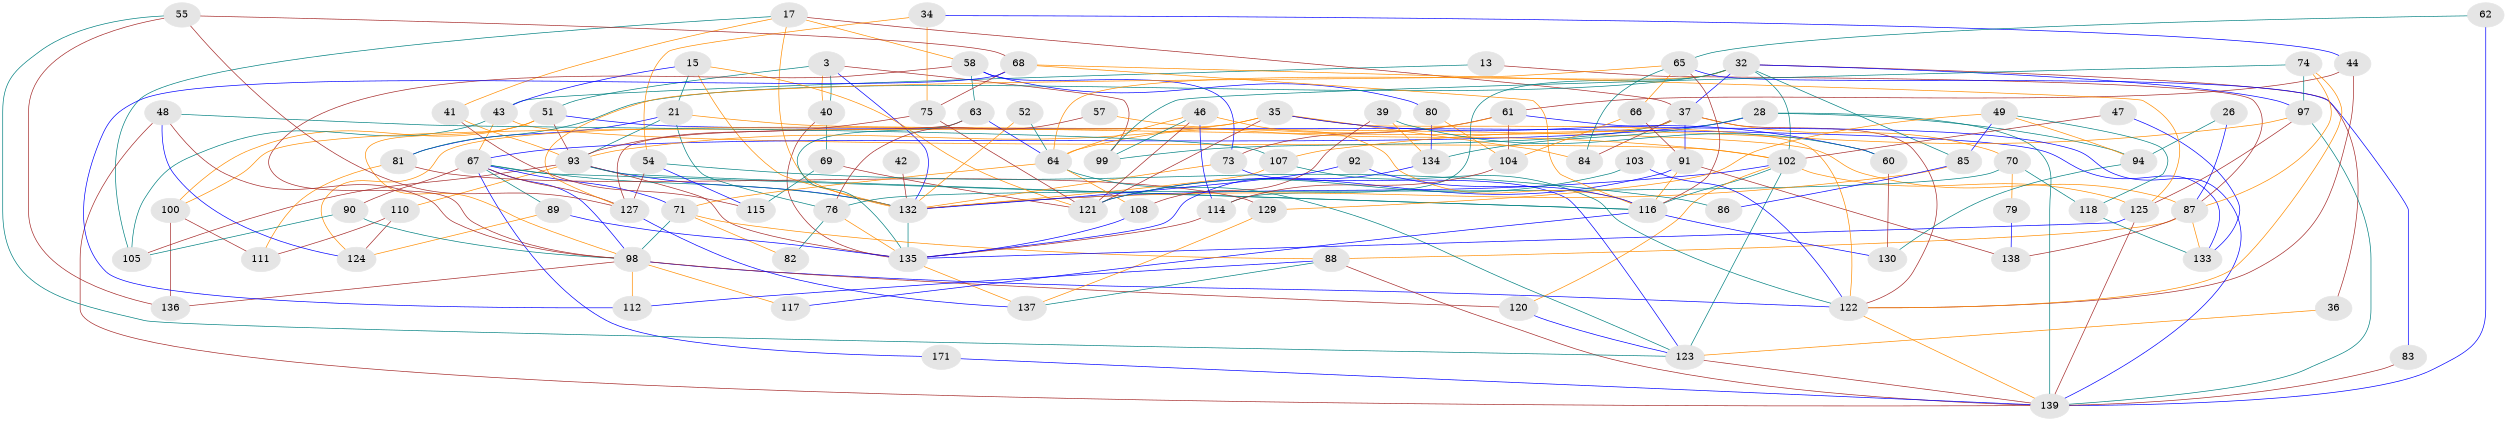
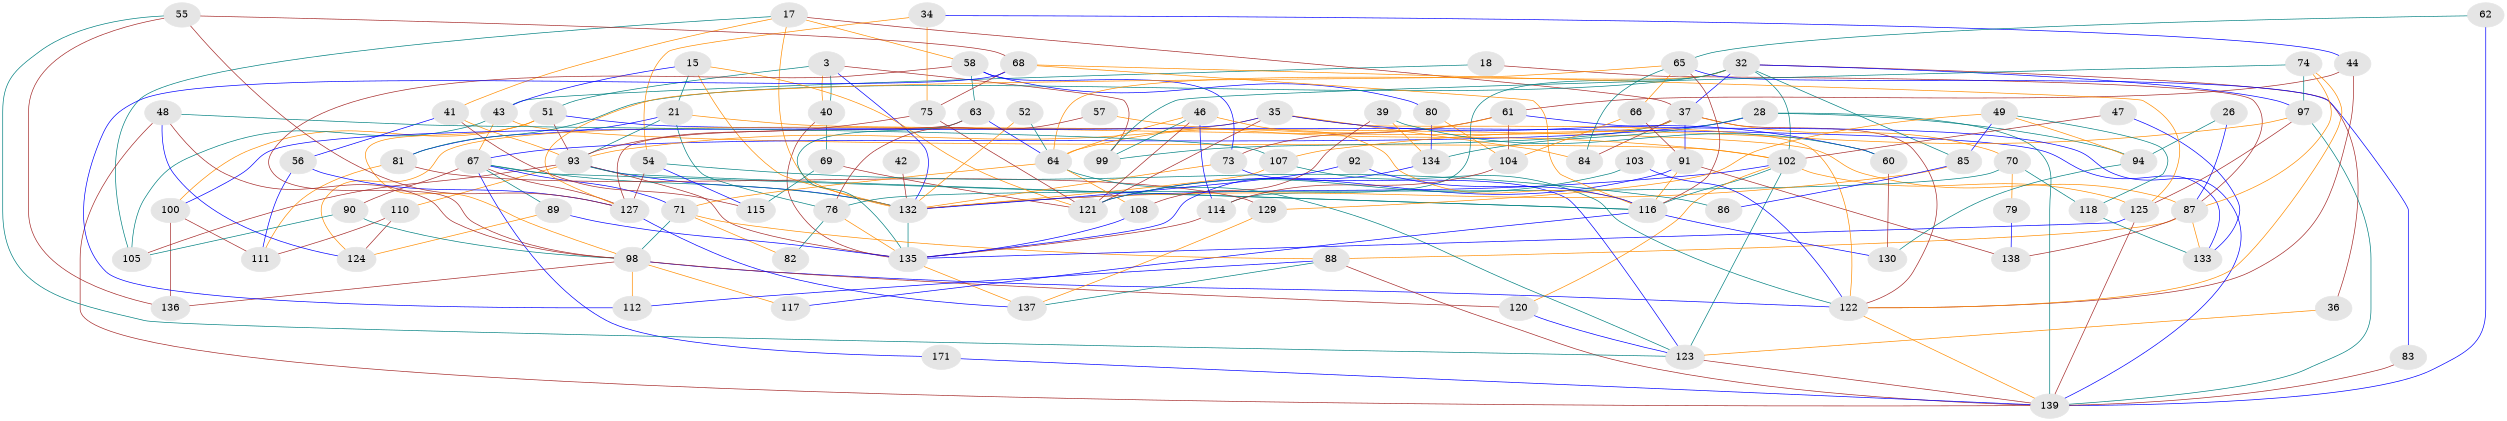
(1486, 64) -> (1486, 64)
(714, 129) -> (714, 129)
none -> (298, 162)
(586, 205) -> none
